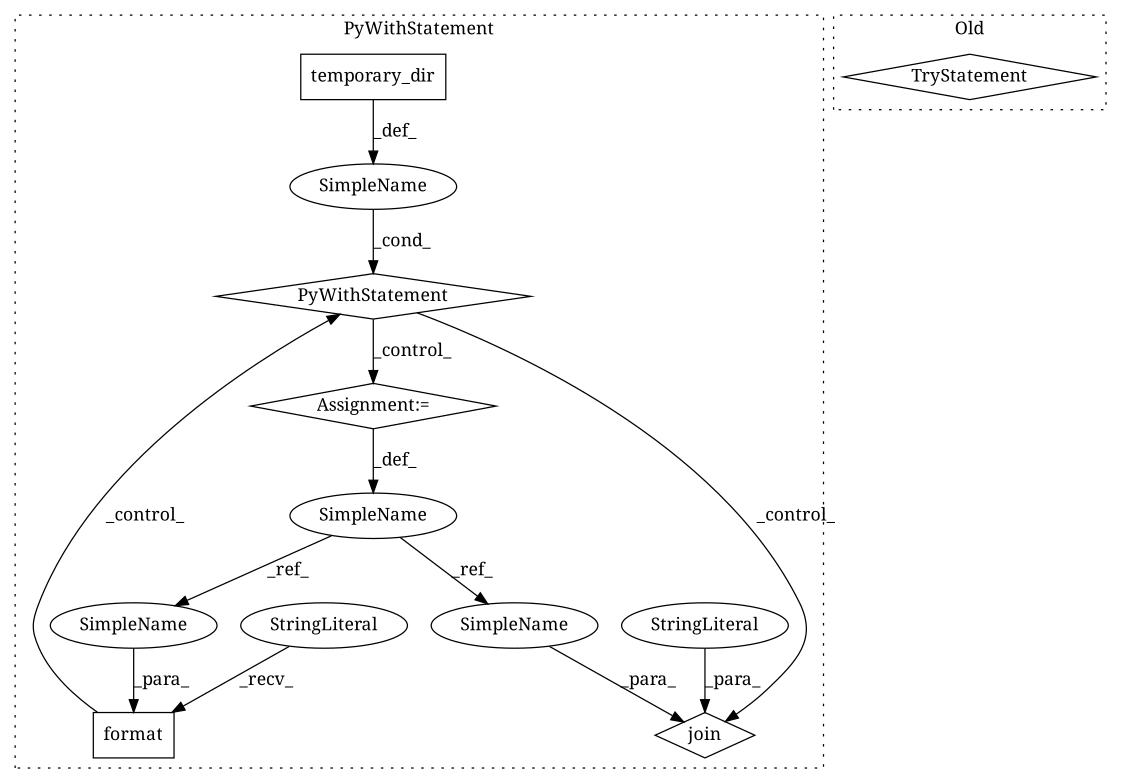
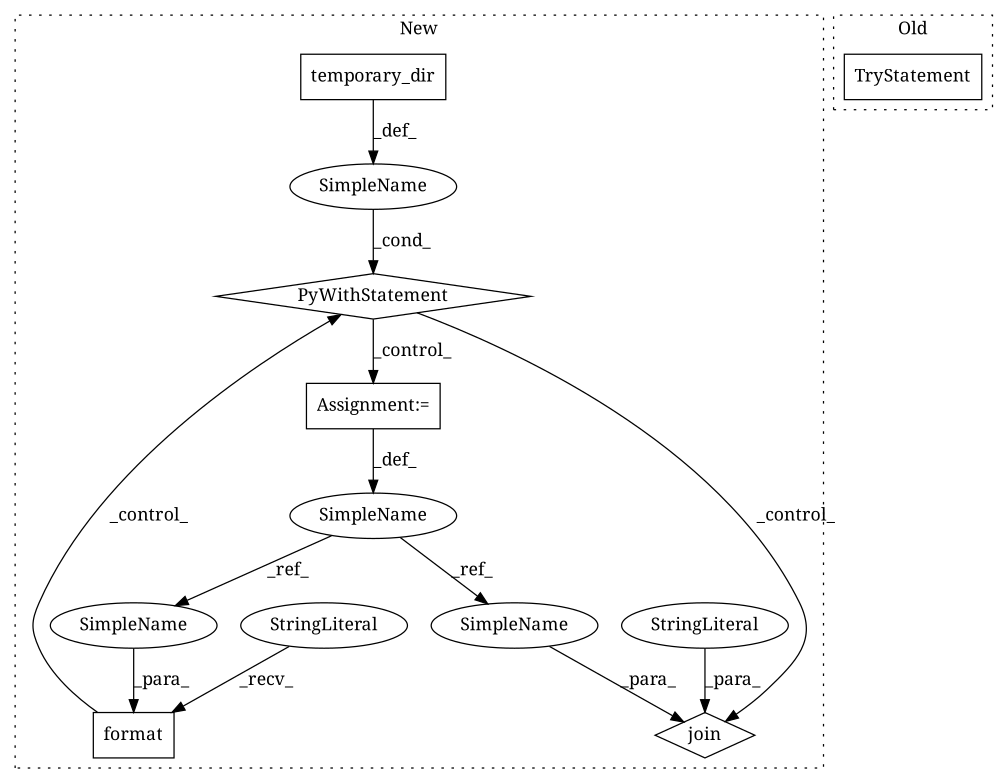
(419, 30) -> (419, 30)
(970, 77) -> (913, 77)
(373, 406) -> (373, 406)
